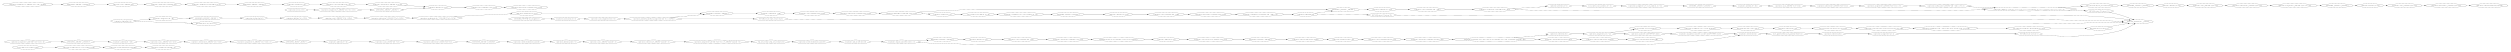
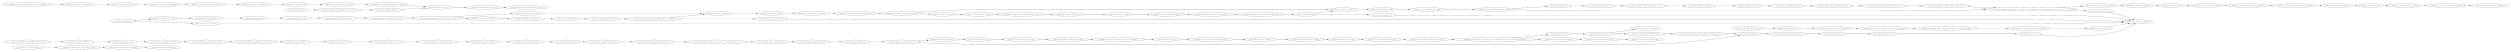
none -> (484, 19)
(1700, 28) -> none
